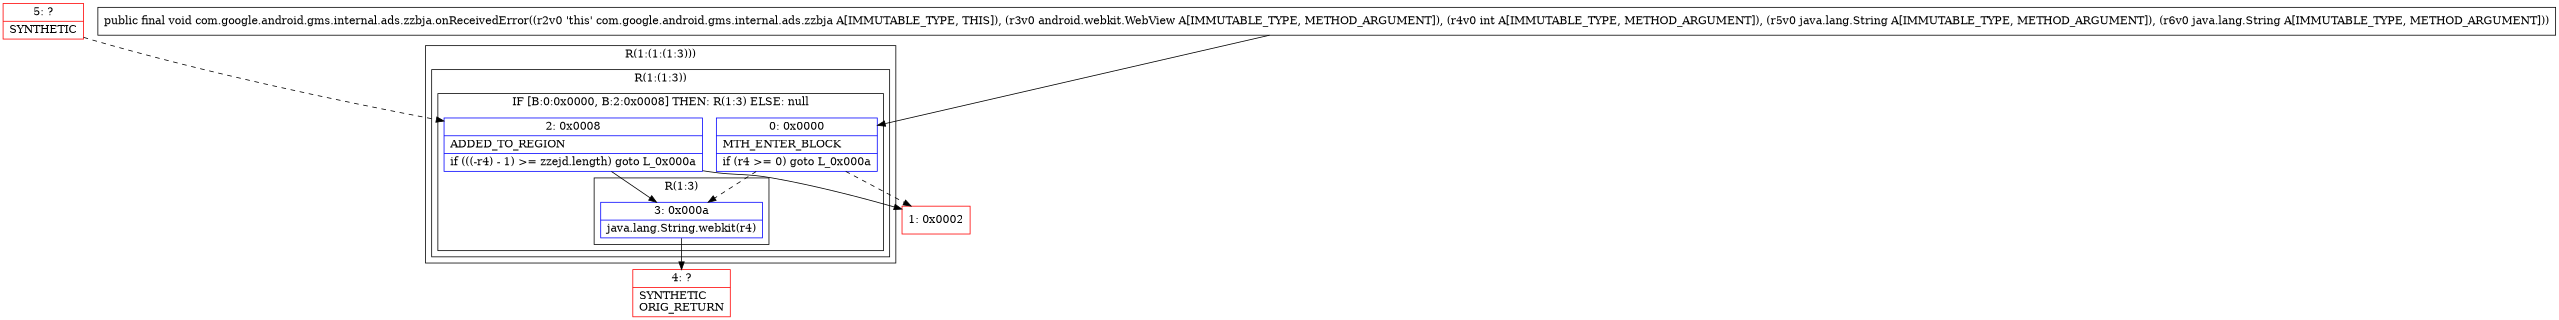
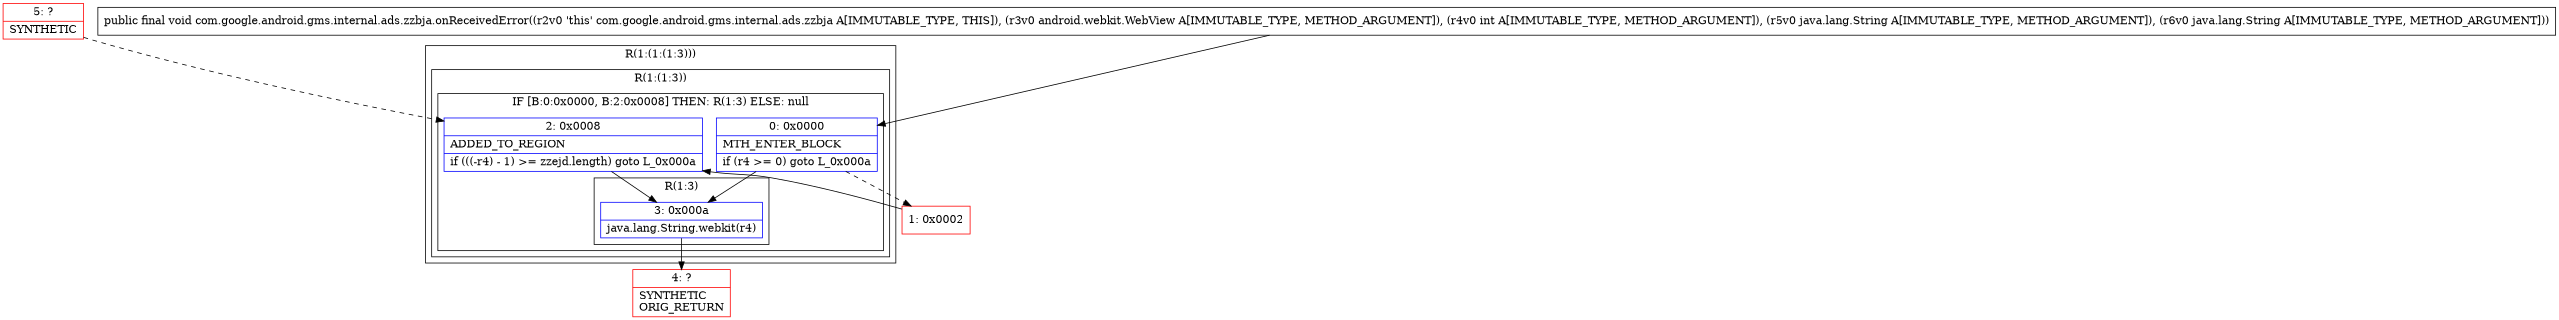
(799, 183) -> (807, 185)
(735, 185) -> (735, 185)
